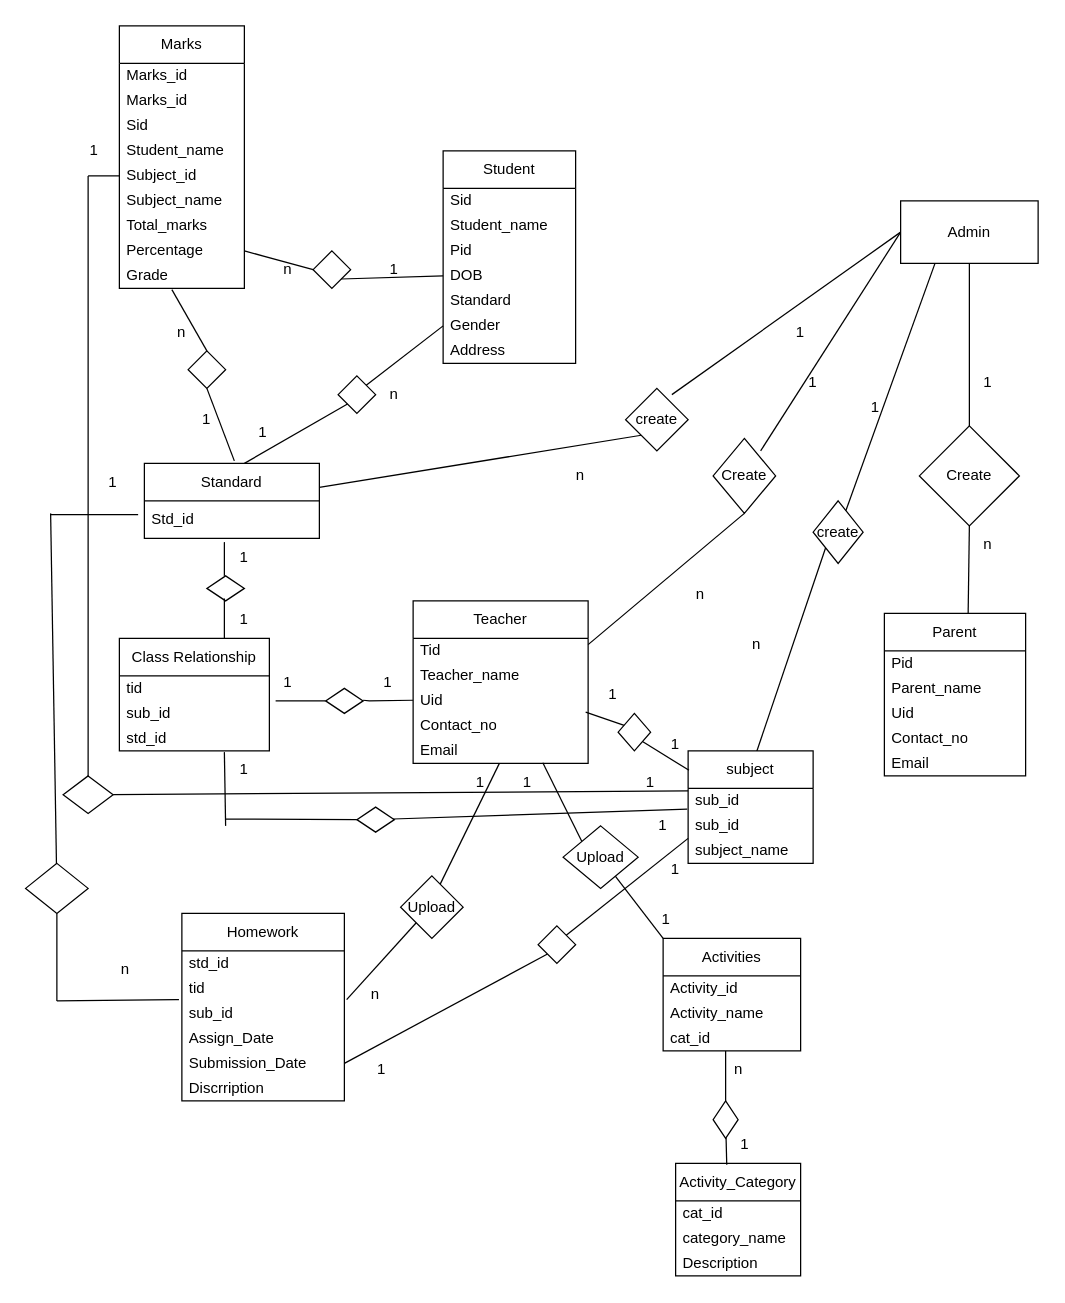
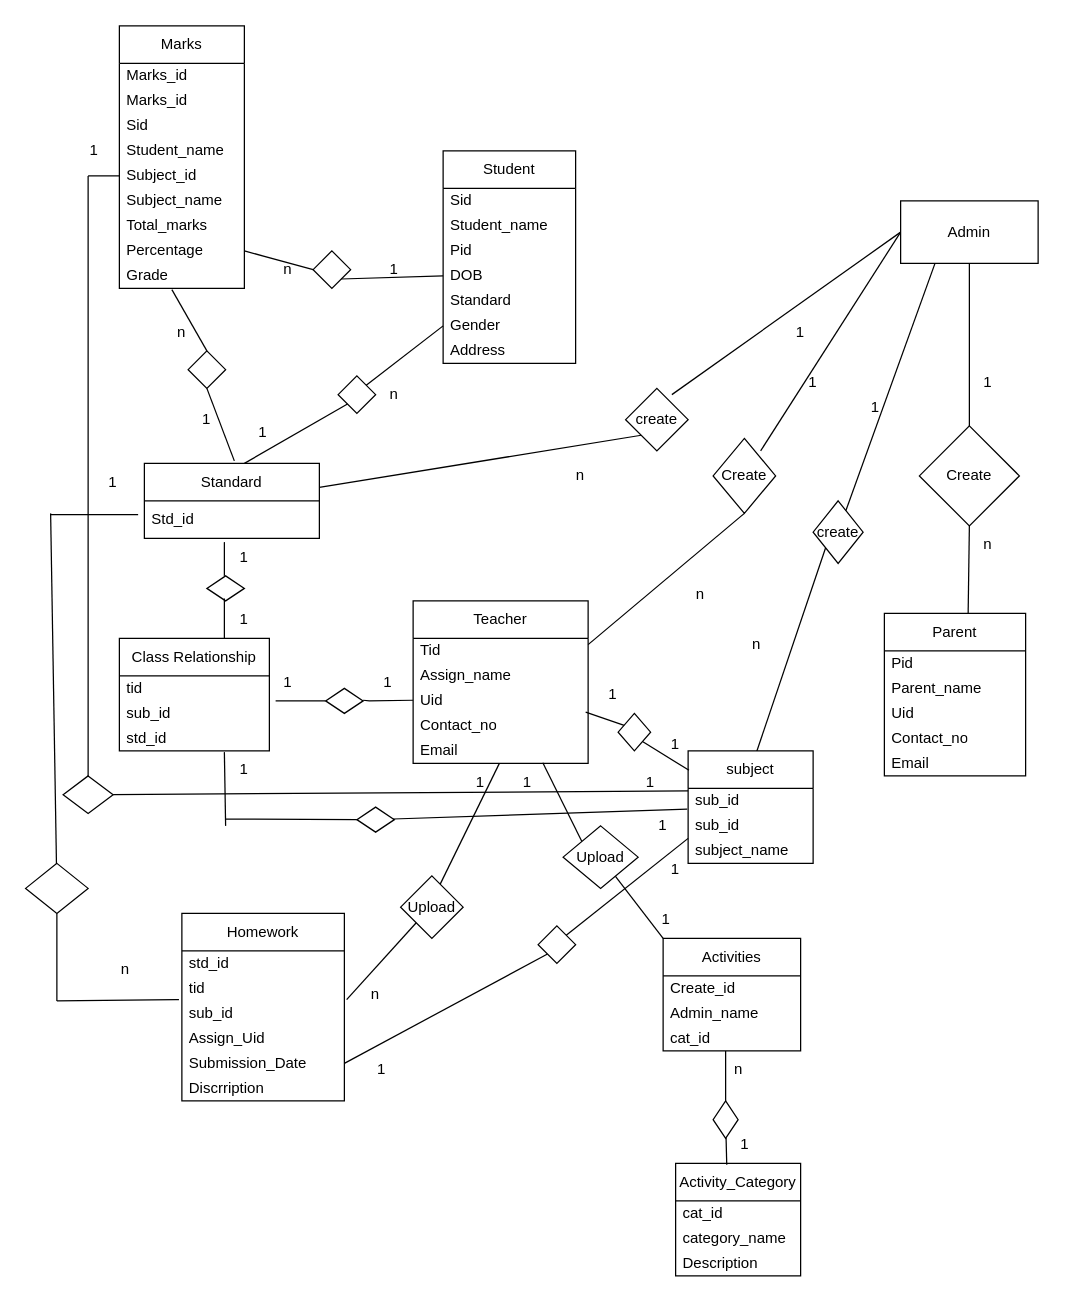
(471, 676) -> (465, 676)
(711, 988) -> (706, 988)
(721, 1013) -> (711, 1013)
(234, 1038) -> (227, 1038)
